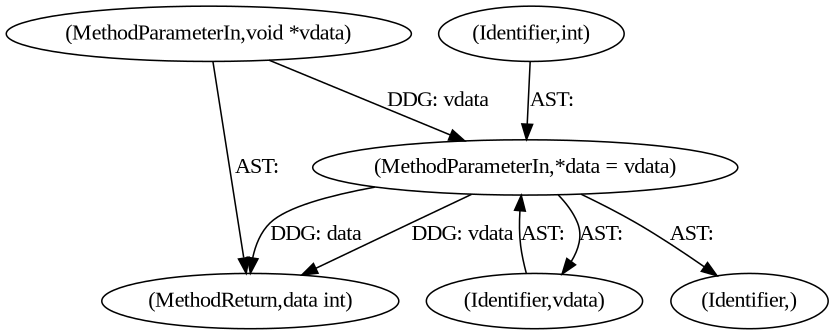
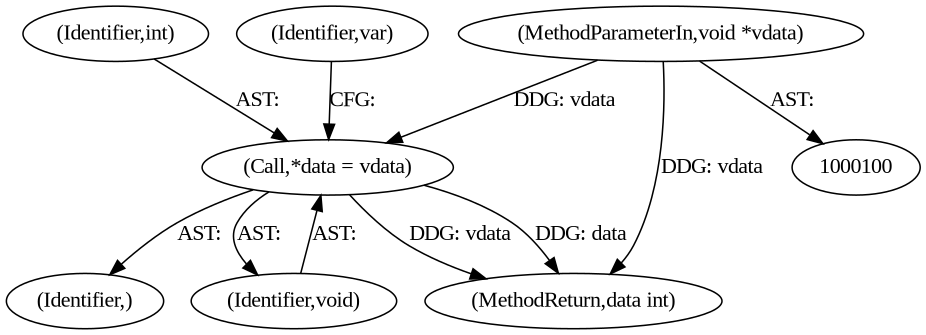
none -> (332, 34)
(260, 167) -> (713, 167)
(525, 167) -> (328, 167)
none -> (856, 167)
(534, 301) -> (294, 301)
